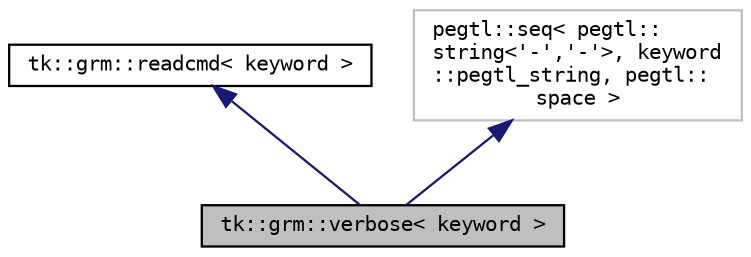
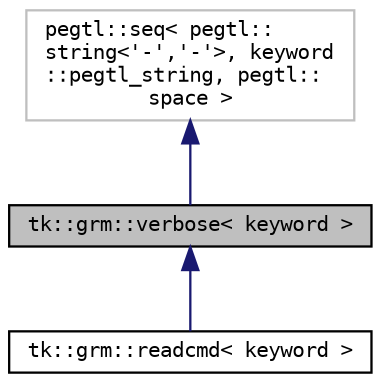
(296, 153) -> (190, 301)
